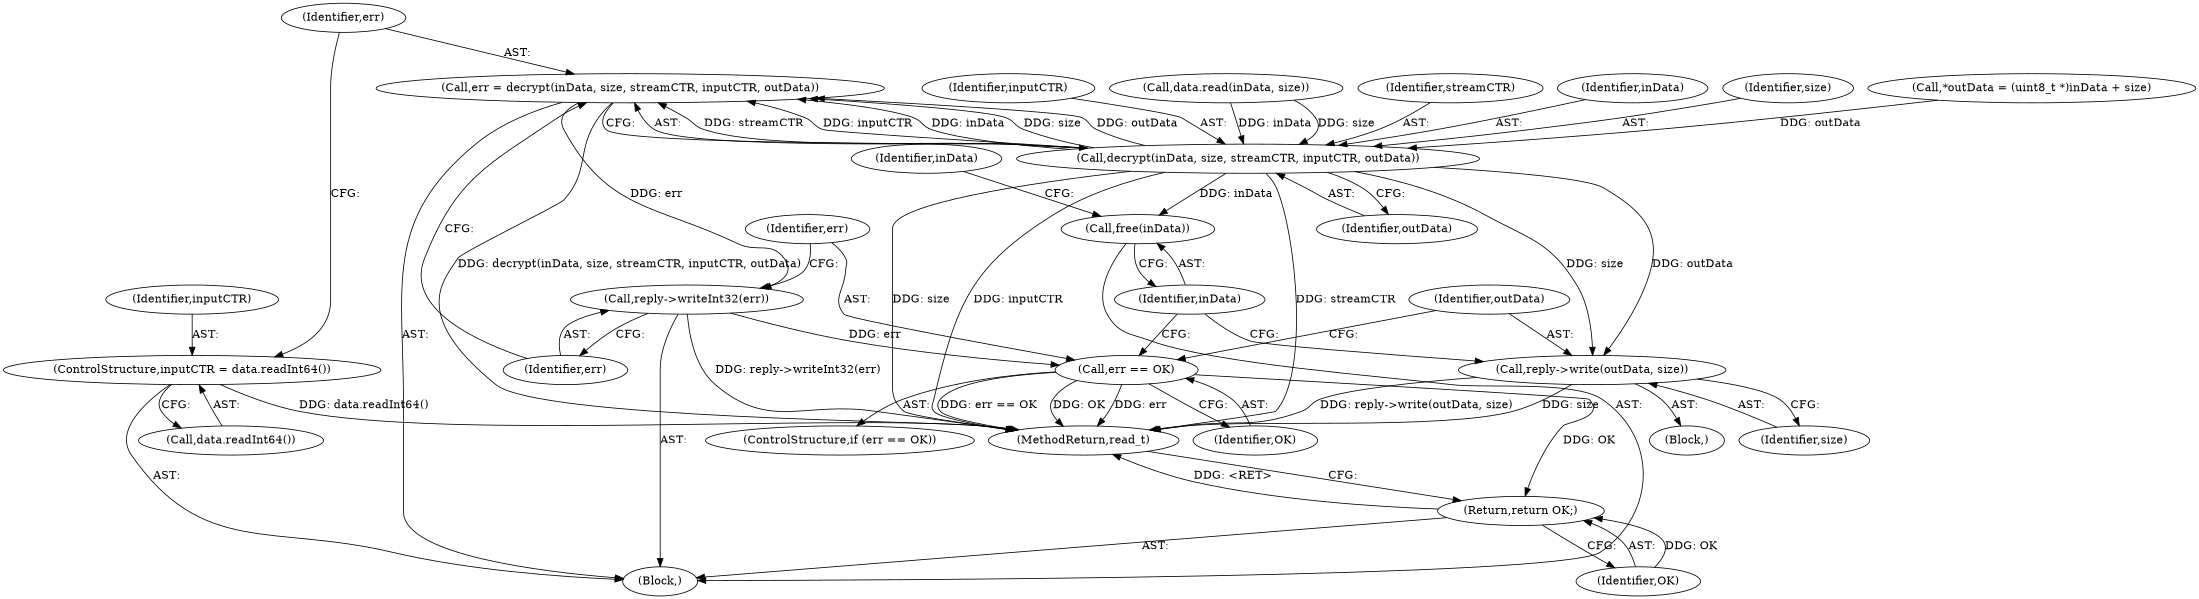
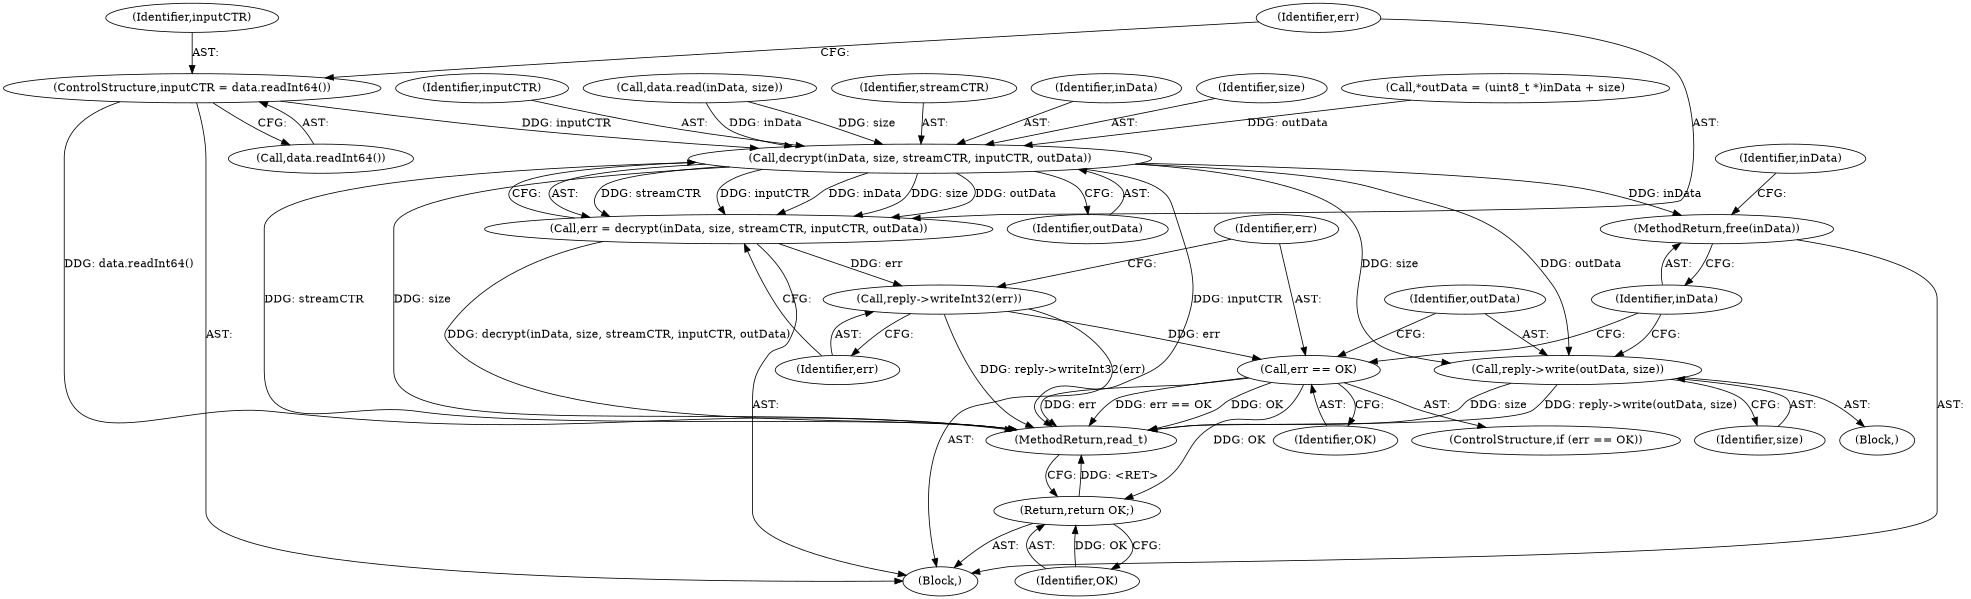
none -> (515, 129)
(1138, 229) -> (1717, 229)
